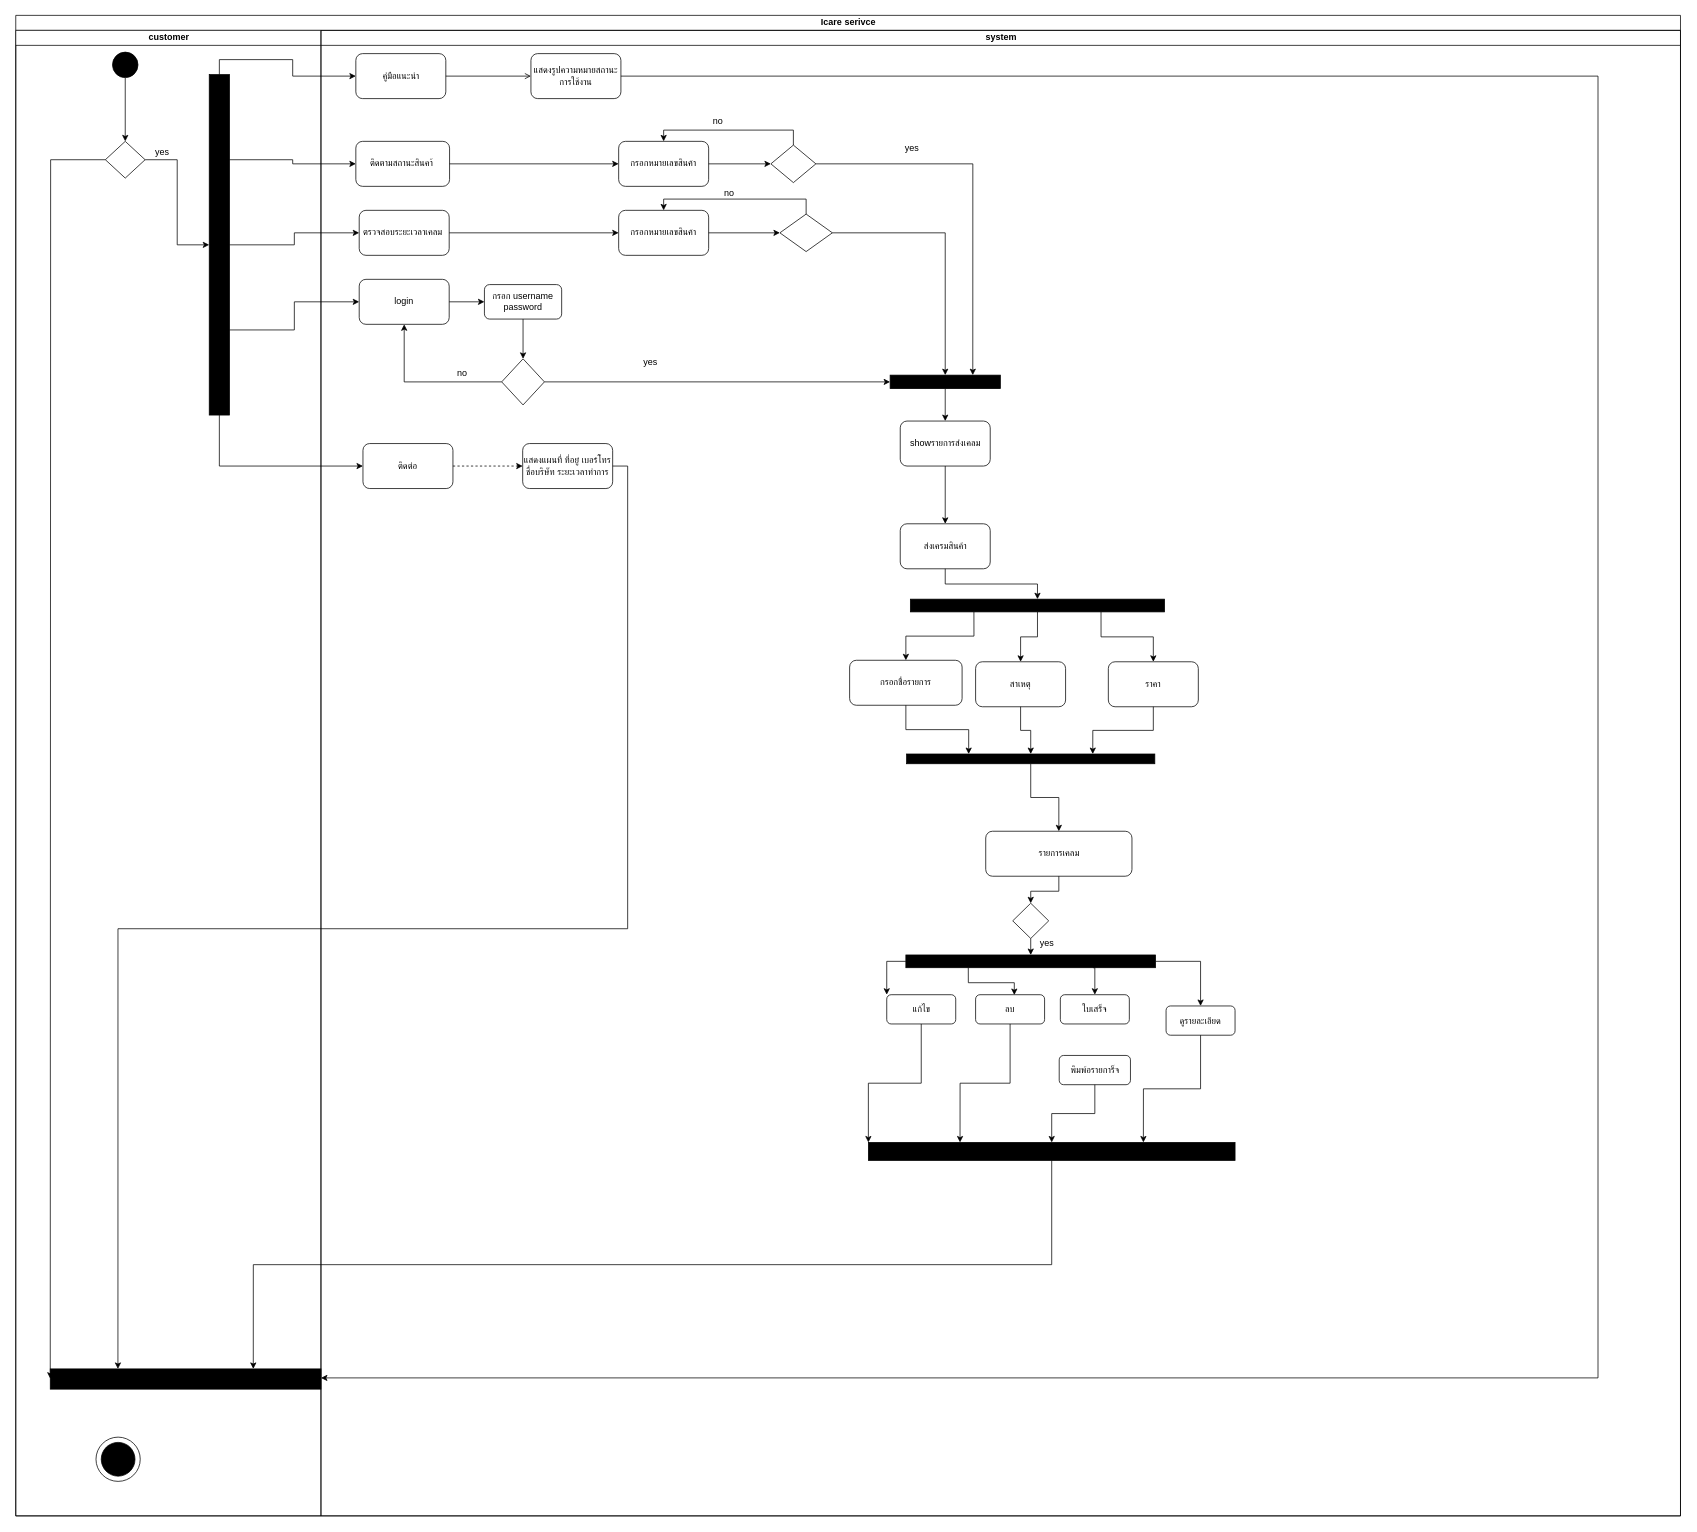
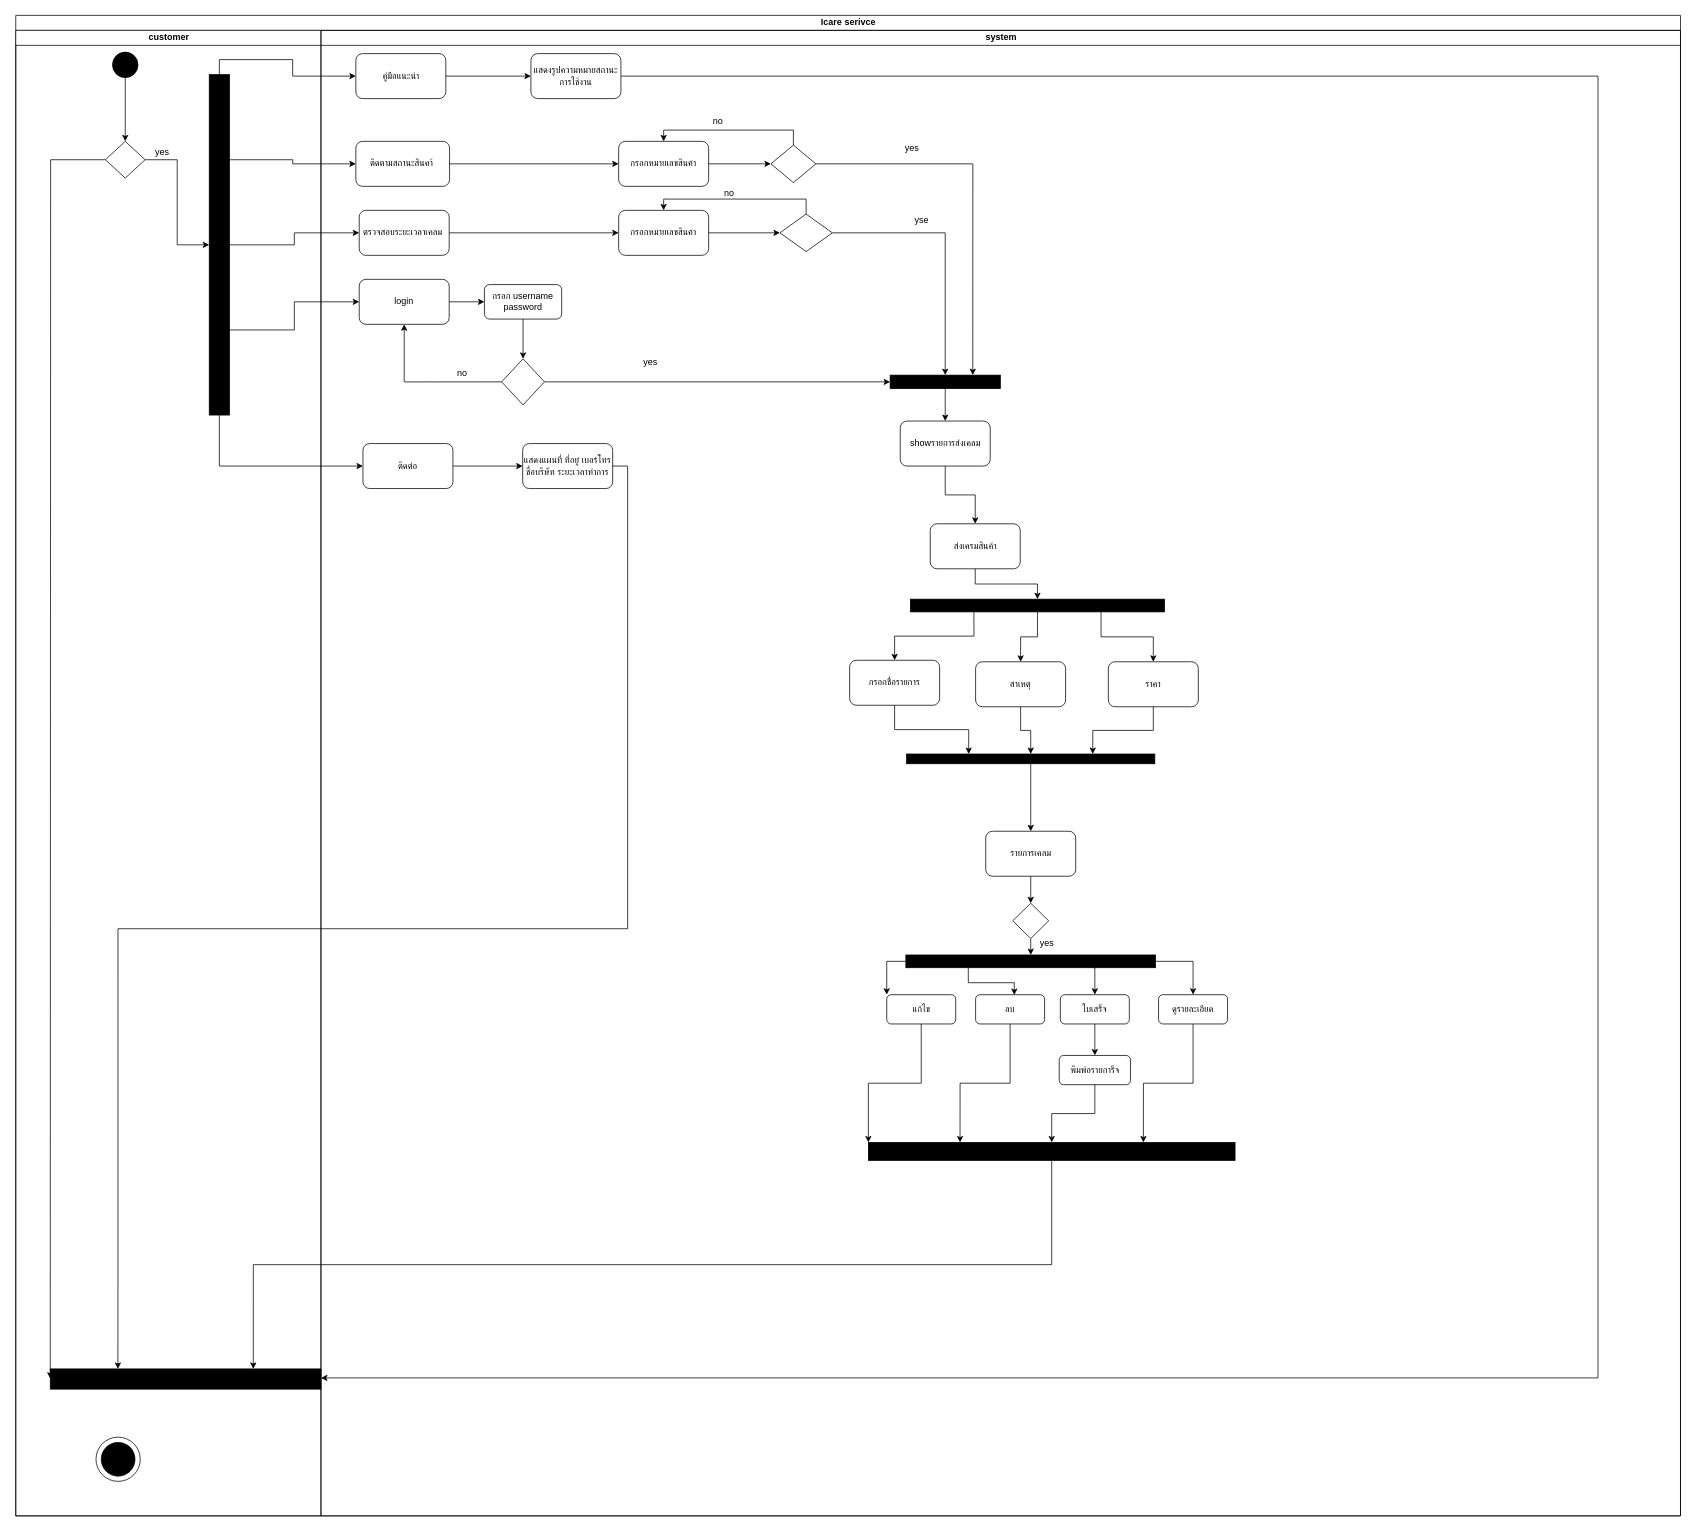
(526, 76) -> (524, 76)
none -> (921, 221)
(484, 466) -> (484, 466)
(945, 546) -> (975, 546)
(906, 683) -> (894, 683)
(1059, 854) -> (1031, 854)
(1200, 1021) -> (1193, 1010)
none -> (1095, 1049)
